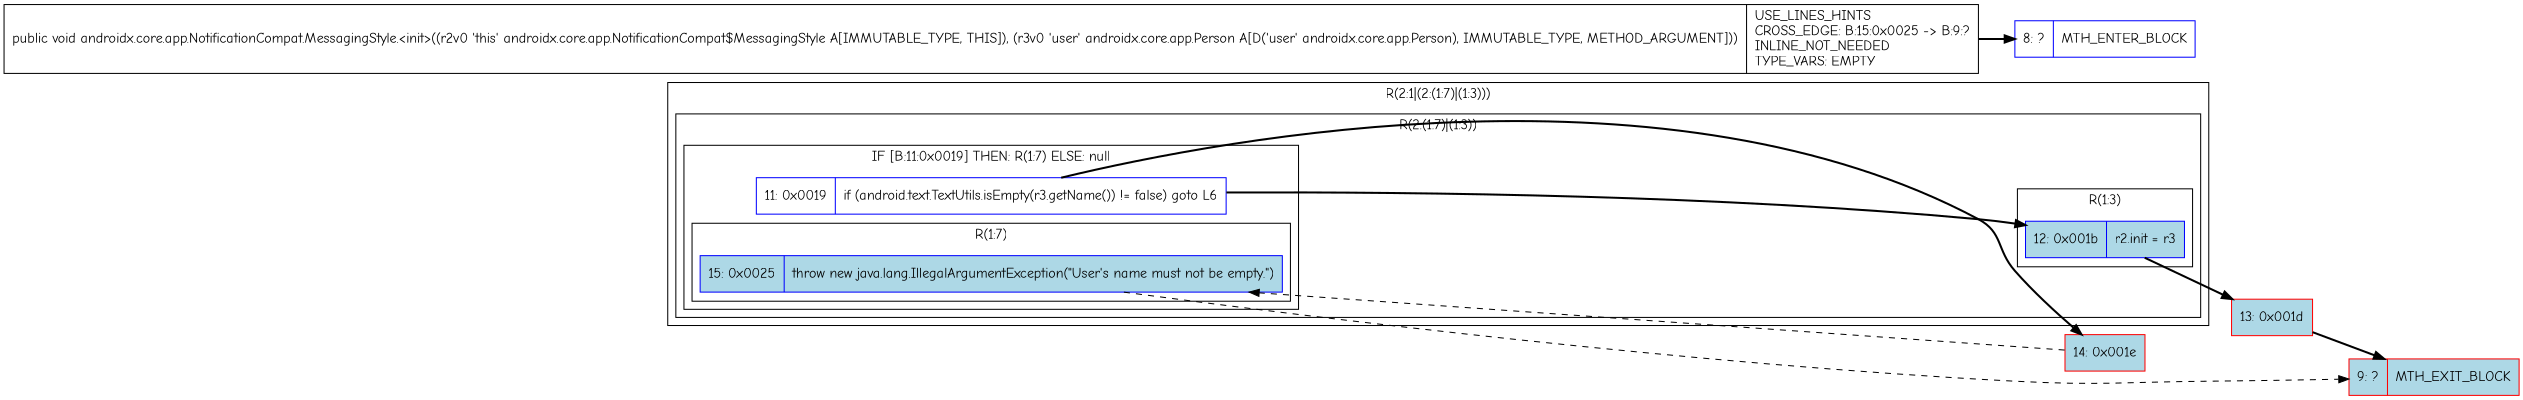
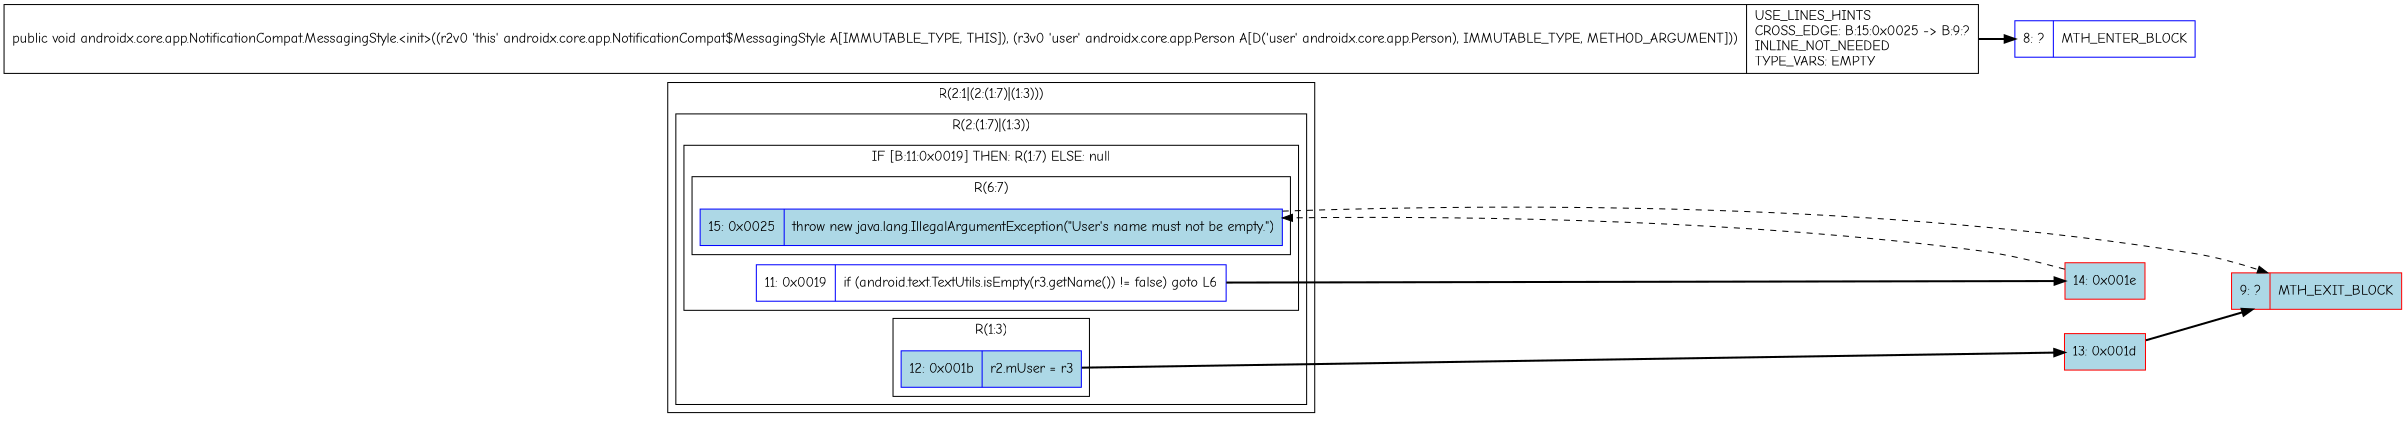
(1621, 198) -> none
(991, 235) -> (991, 188)
(2145, 239) -> (1032, 369)
